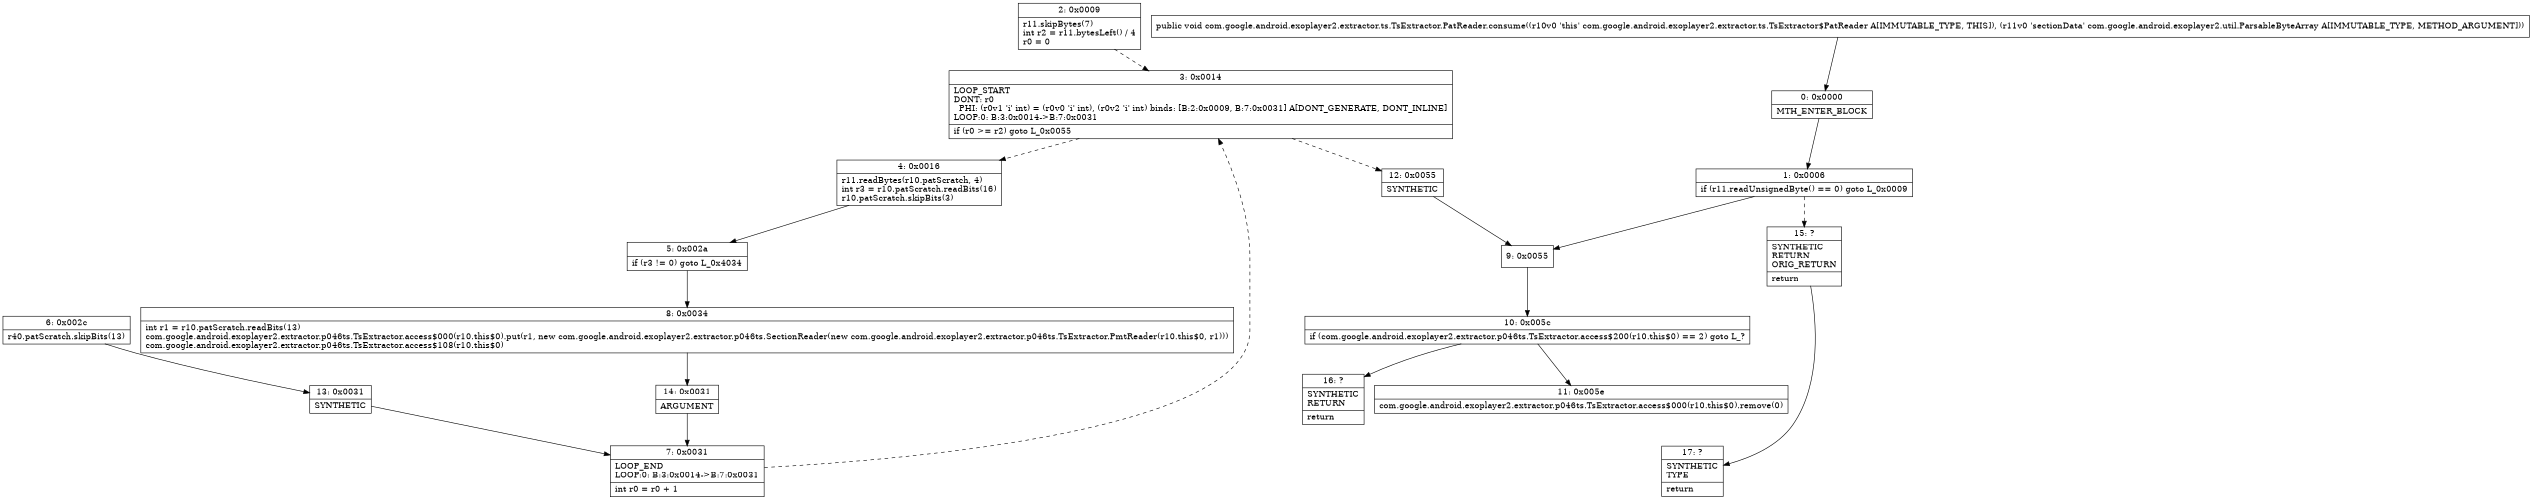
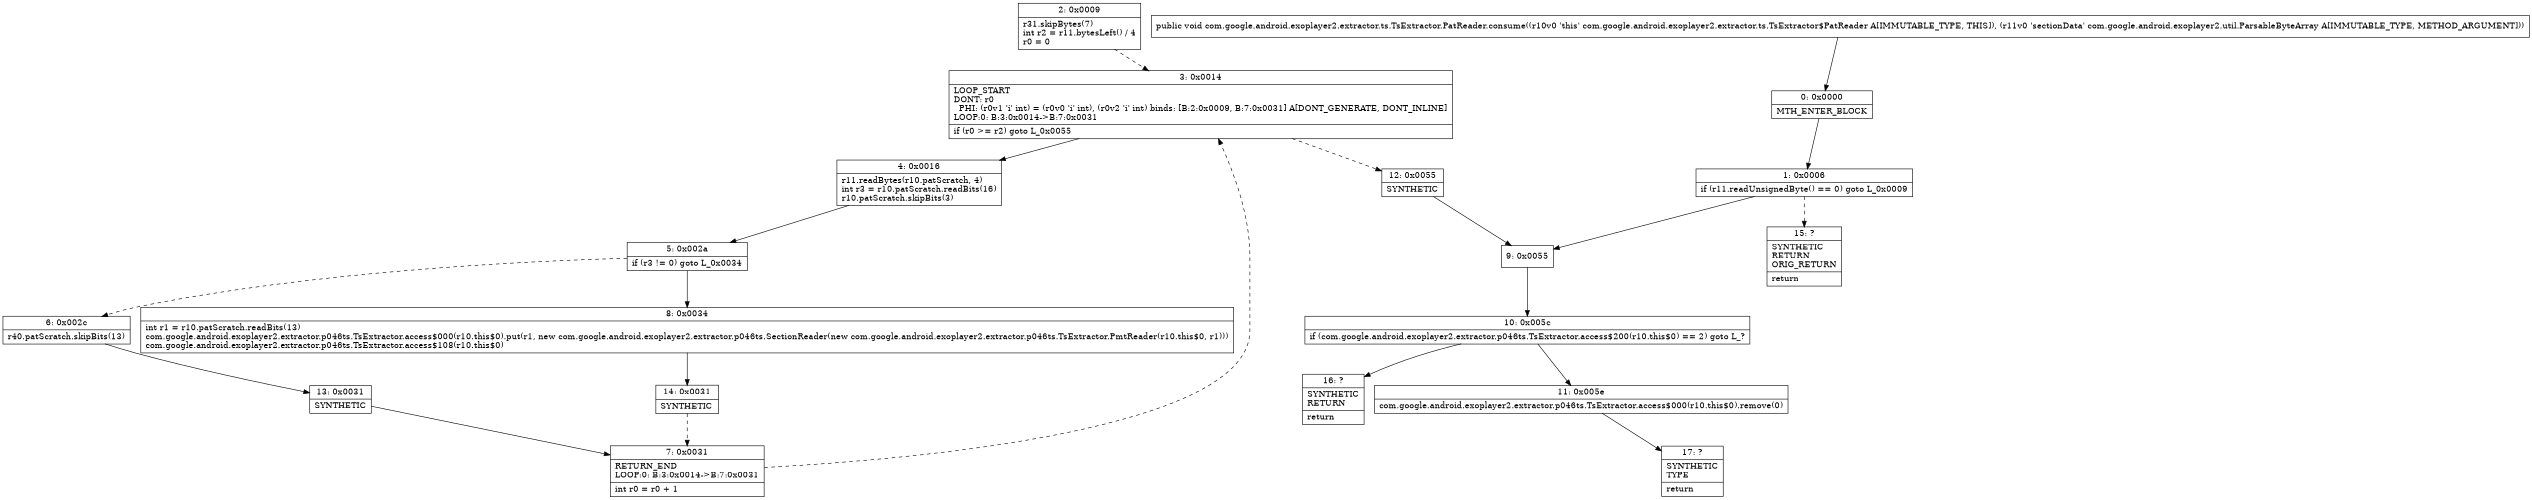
(1058, 24) -> (1058, 24)
(1042, 149) -> (1042, 149)
(687, 263) -> (687, 263)
none -> (366, 274)
(1807, 394) -> (1629, 430)
(687, 406) -> (687, 406)
(687, 427) -> (687, 427)
(639, 466) -> (646, 466)
